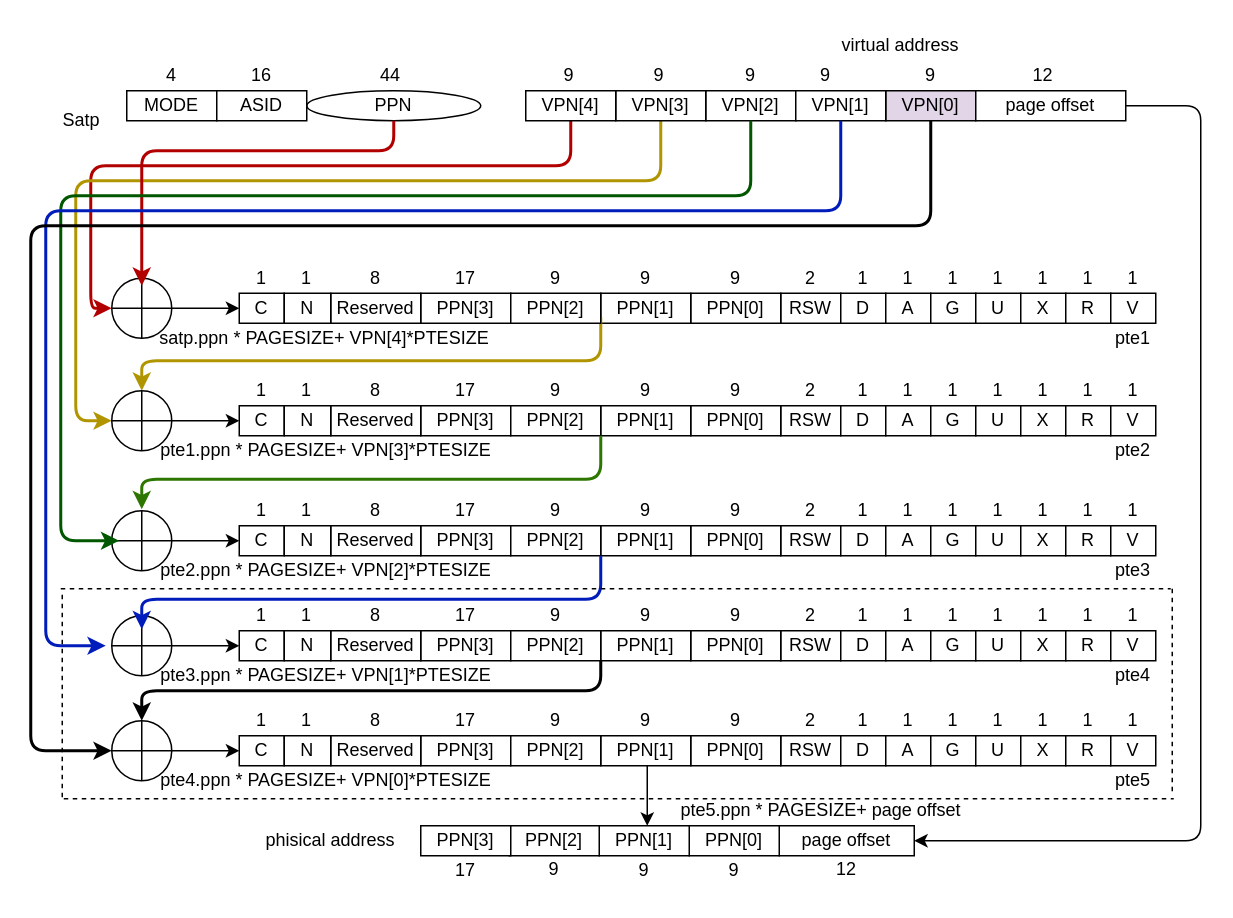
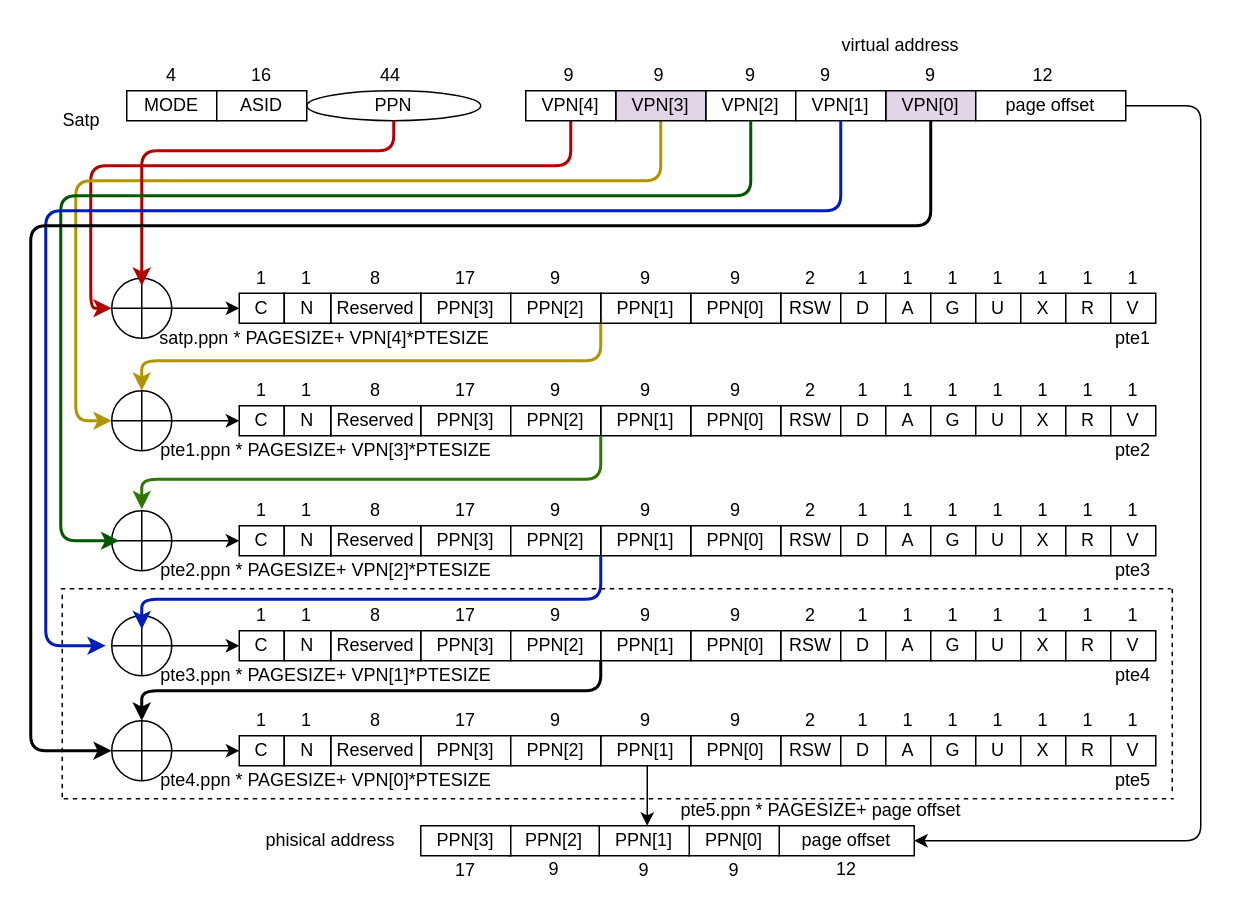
(661, 106) -> (661, 106)
